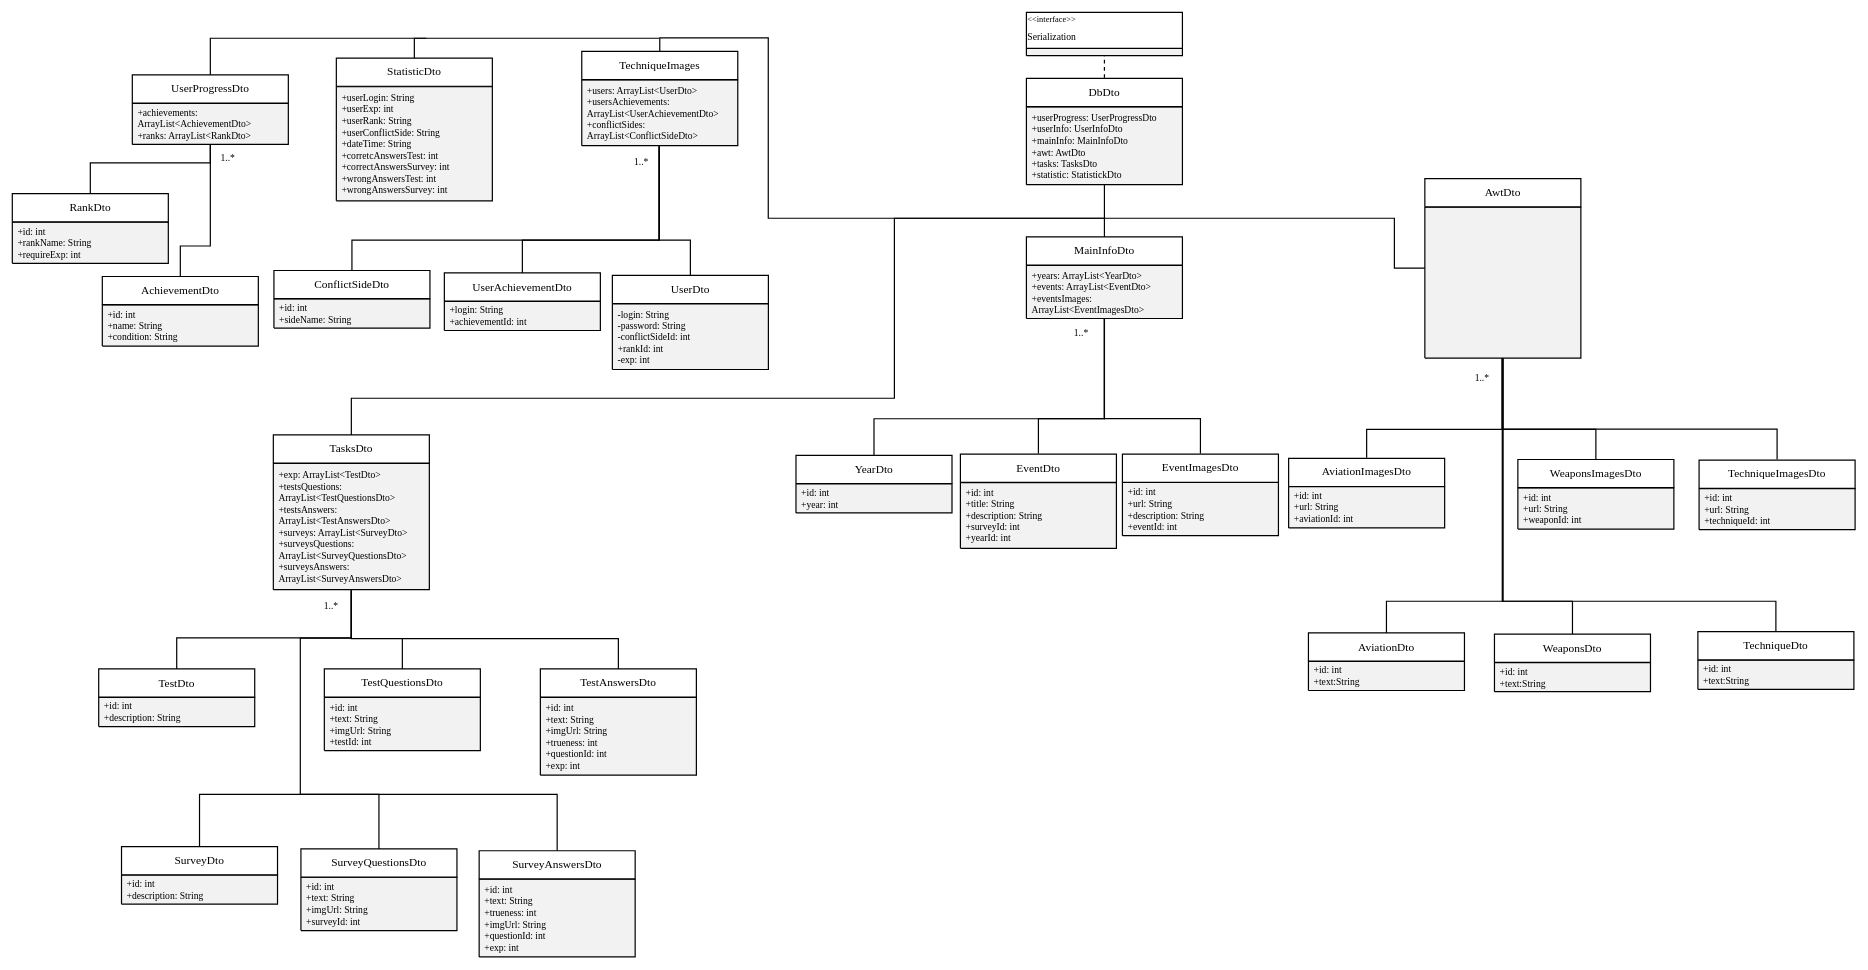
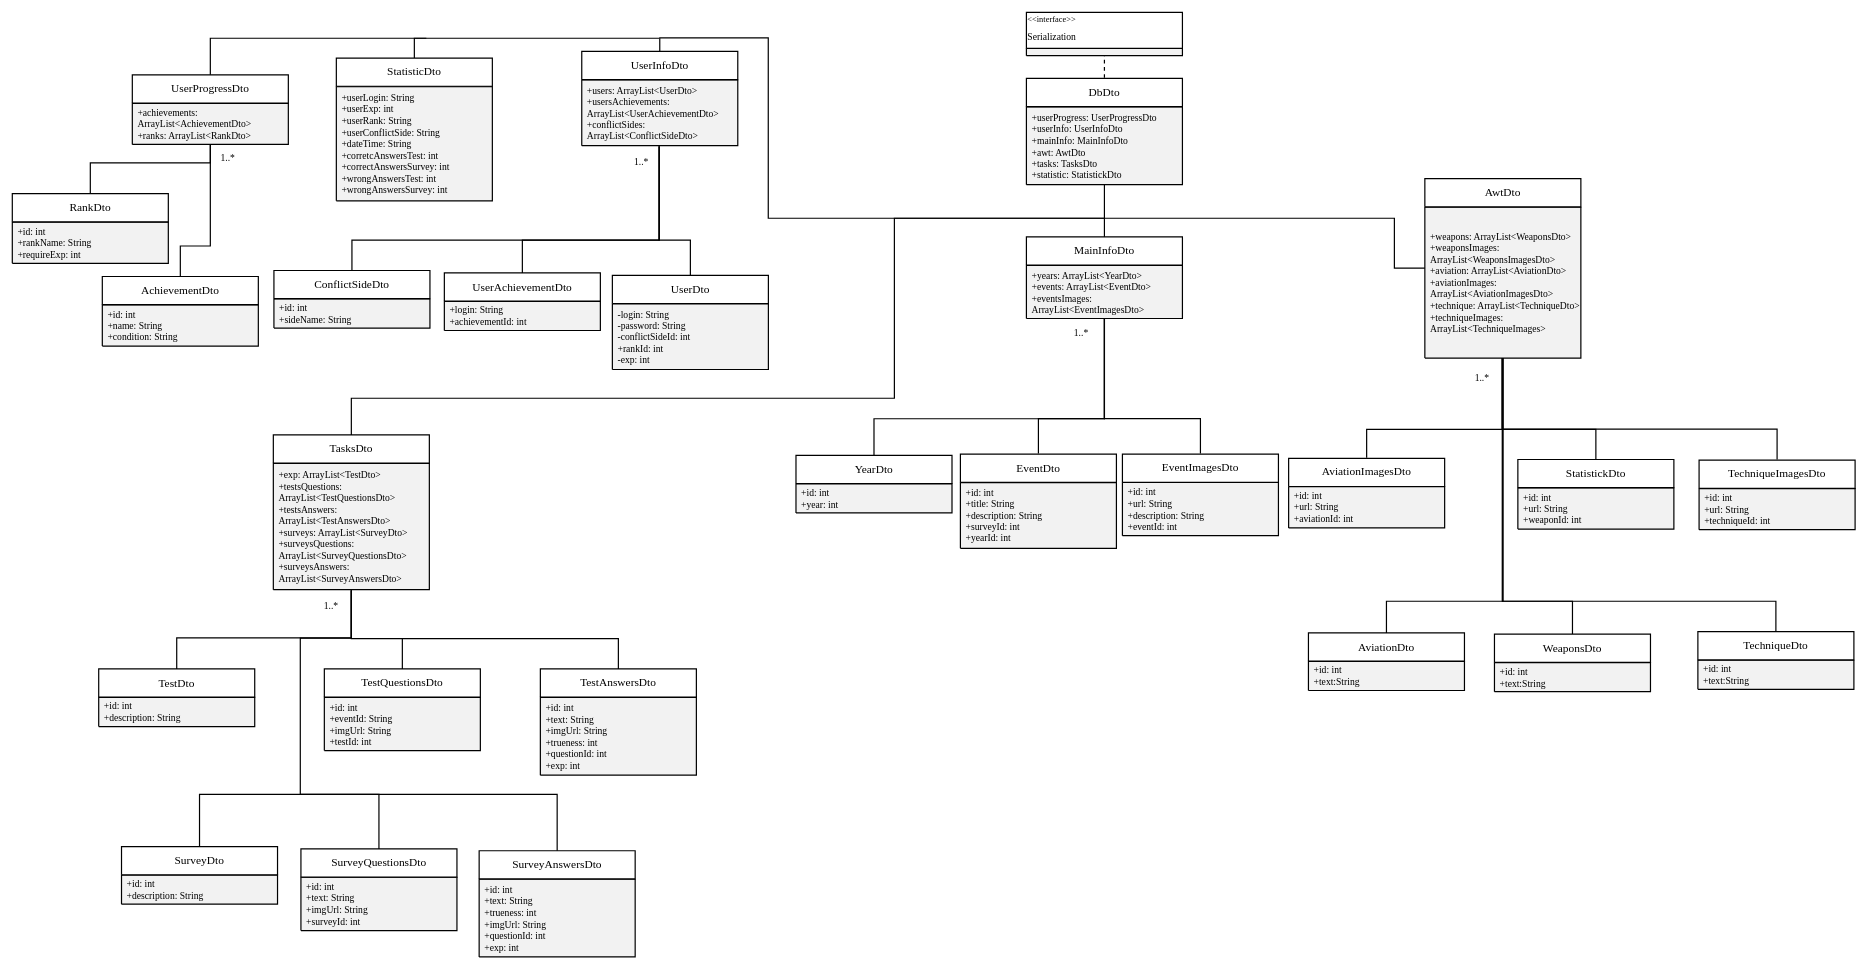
(660, 66) -> (660, 66)
none -> (1503, 282)
(1596, 473) -> (1596, 473)
(355, 725) -> (359, 725)
